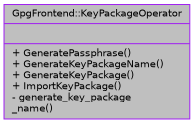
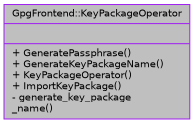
(73, 75) -> (72, 75)
